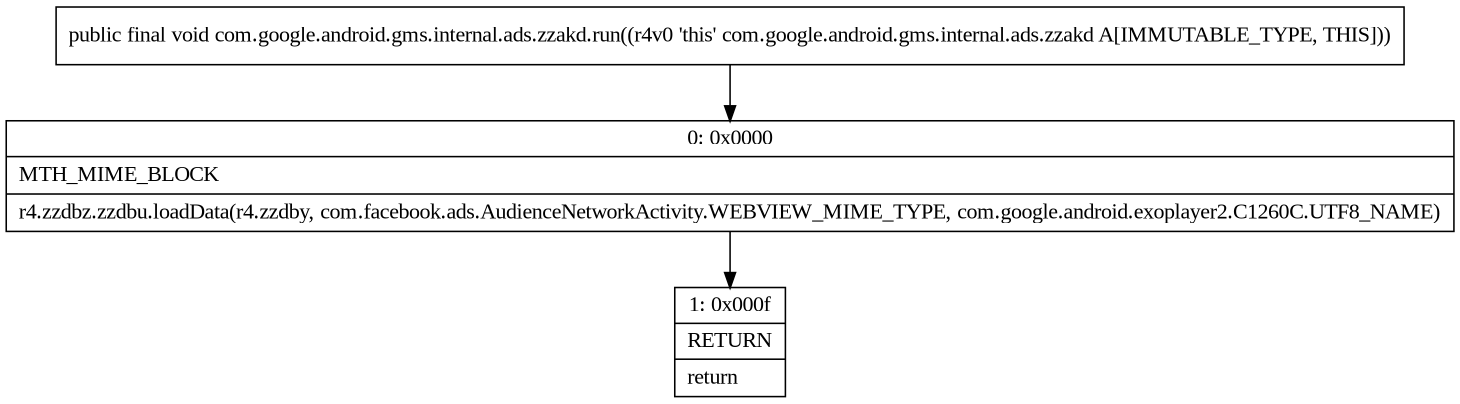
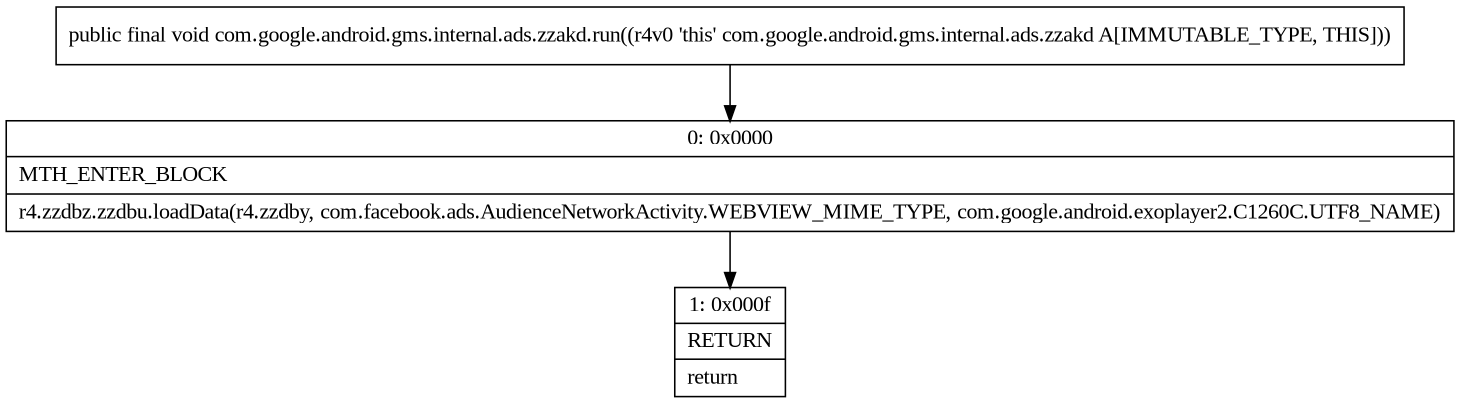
(119, 175) -> (123, 175)
